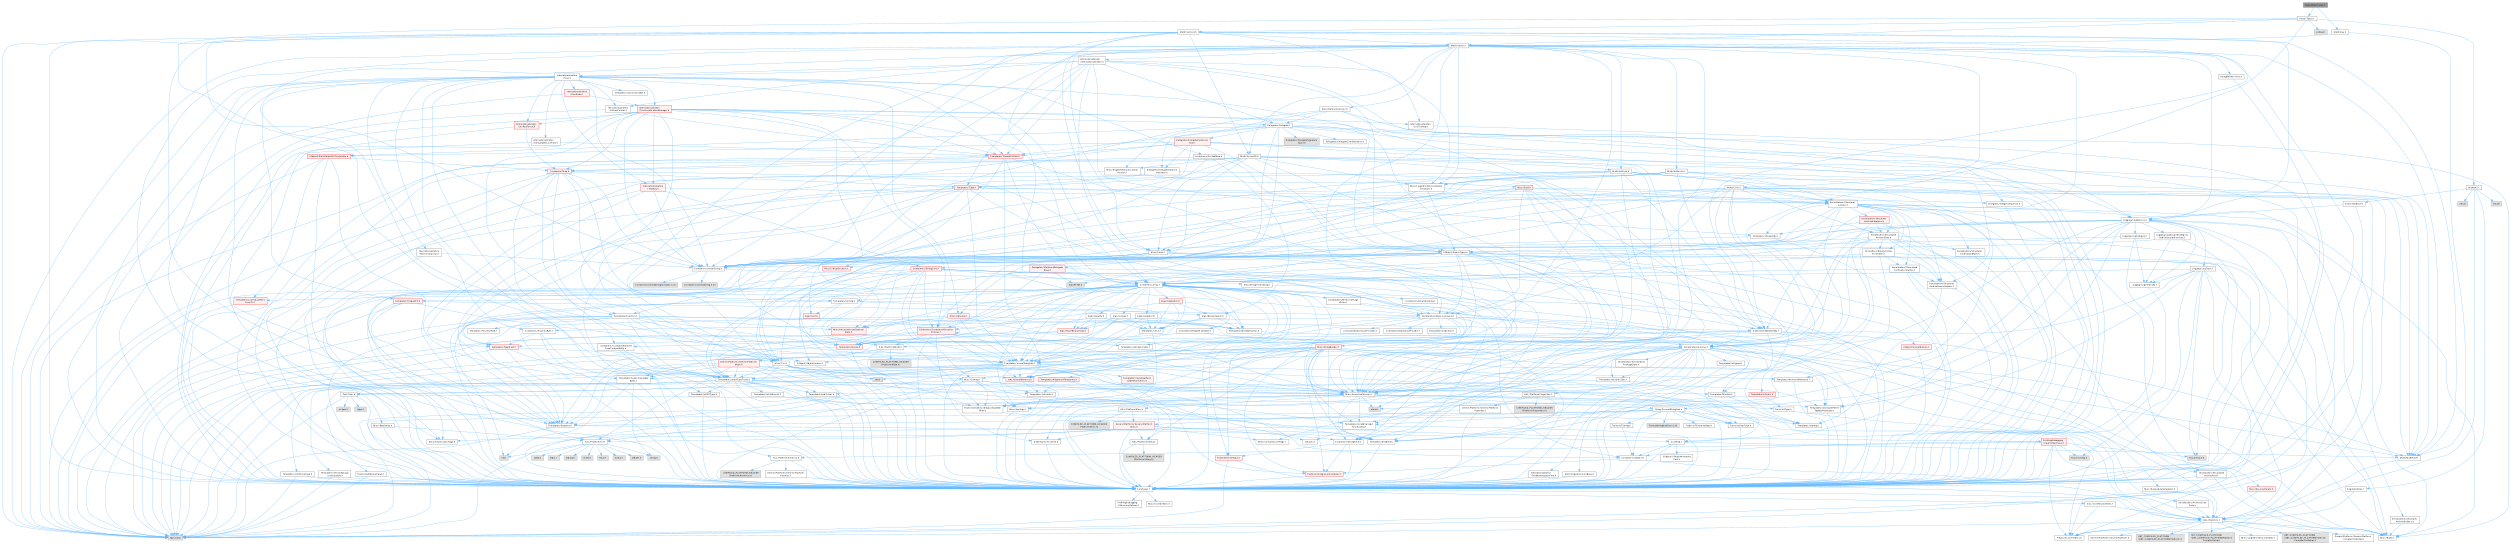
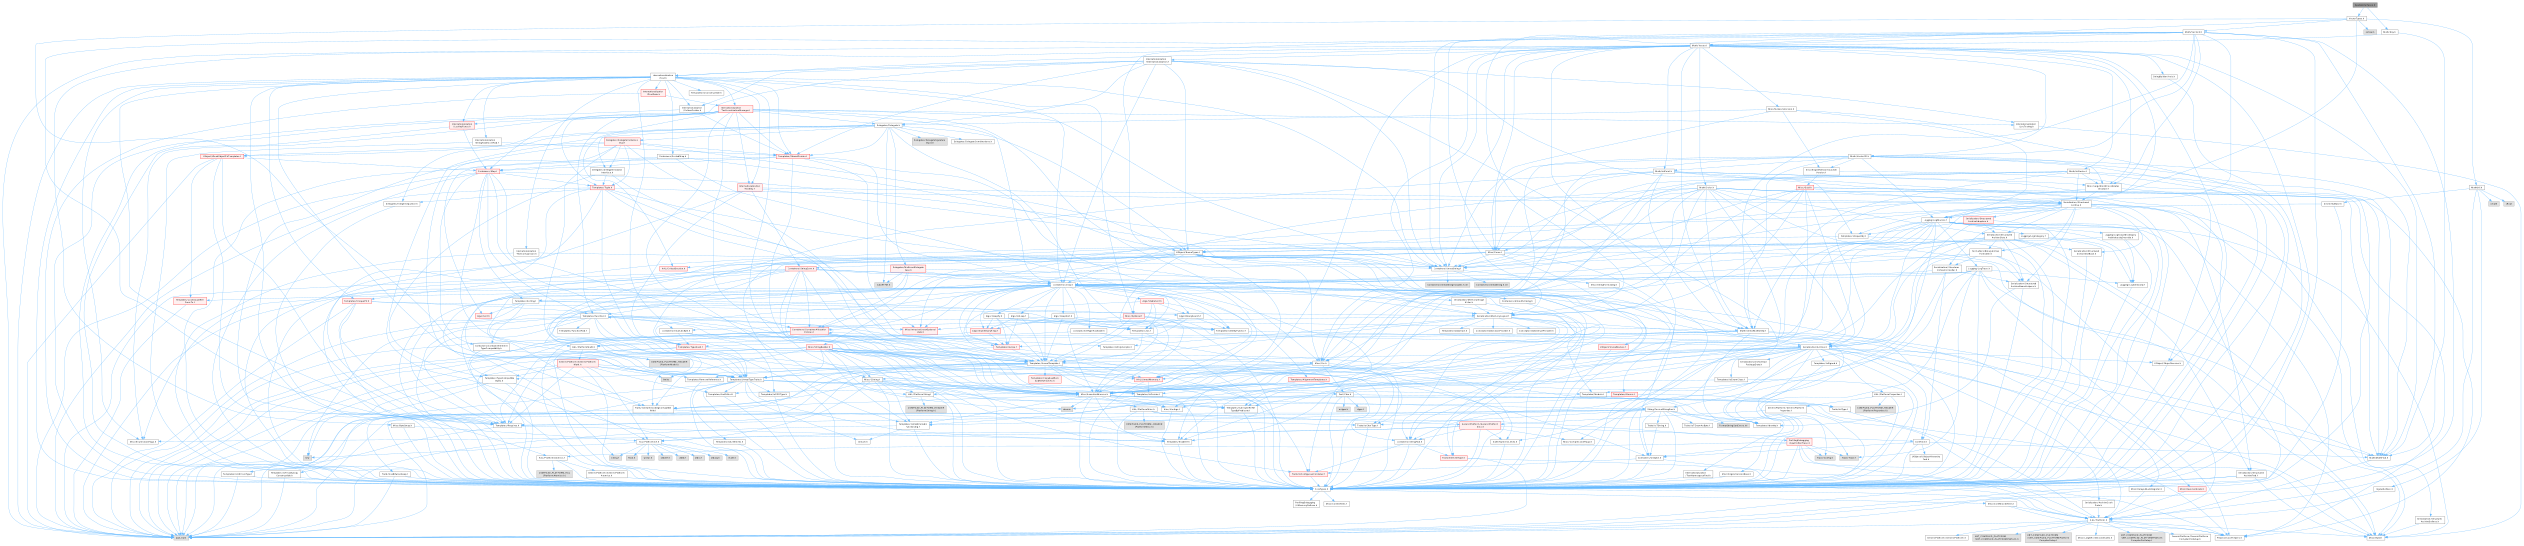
(982, 211) -> none
(1792, 338) -> none
(765, 362) -> (859, 348)
(1139, 433) -> (898, 388)
(741, 474) -> (555, 474)
